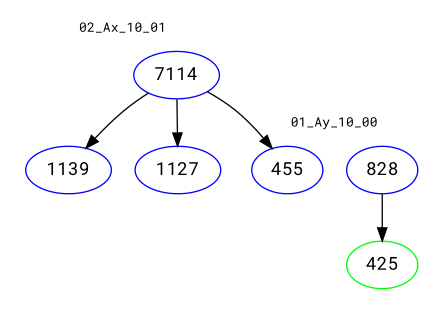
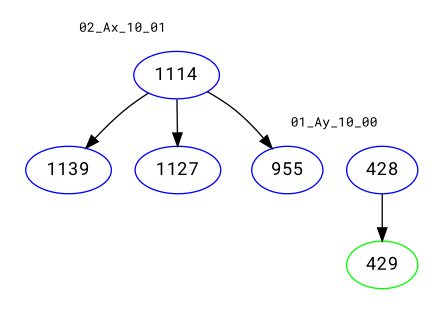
(177, 75) -> (177, 75)
(287, 170) -> (287, 170)
(382, 170) -> (382, 170)
(382, 265) -> (382, 265)
